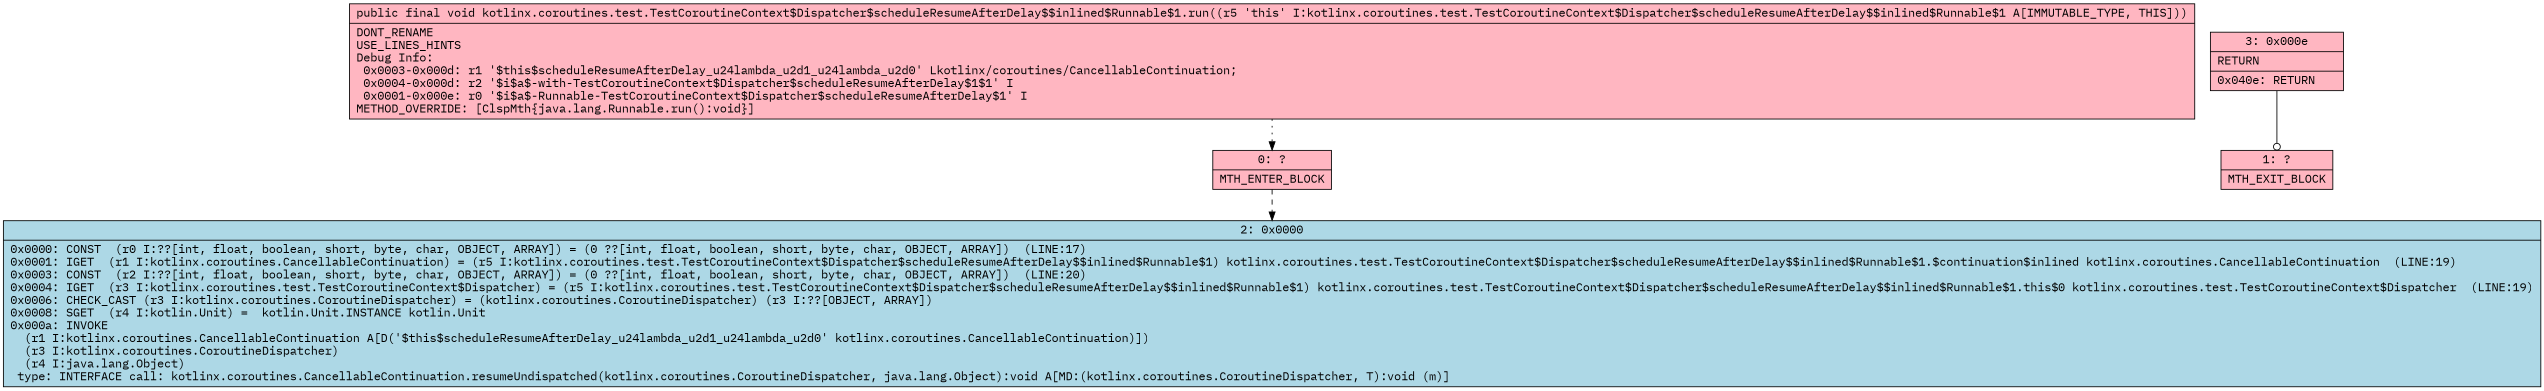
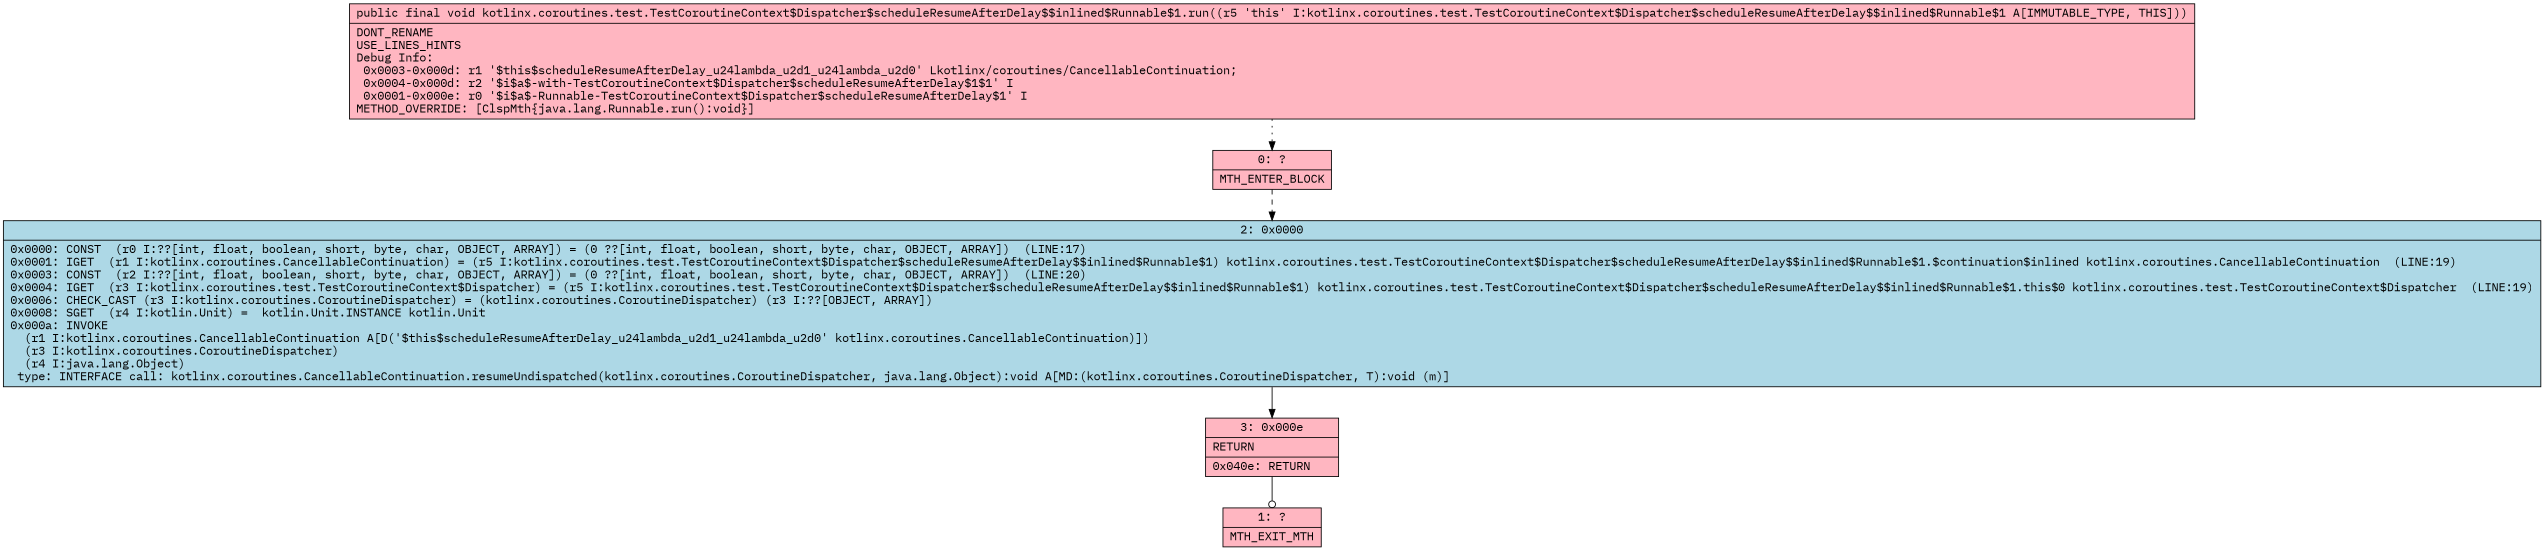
(2277, 179) -> (1272, 537)
none -> (1272, 398)
